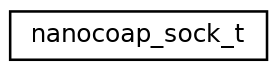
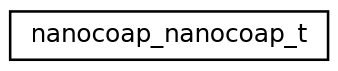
(139, 36) -> (169, 36)
